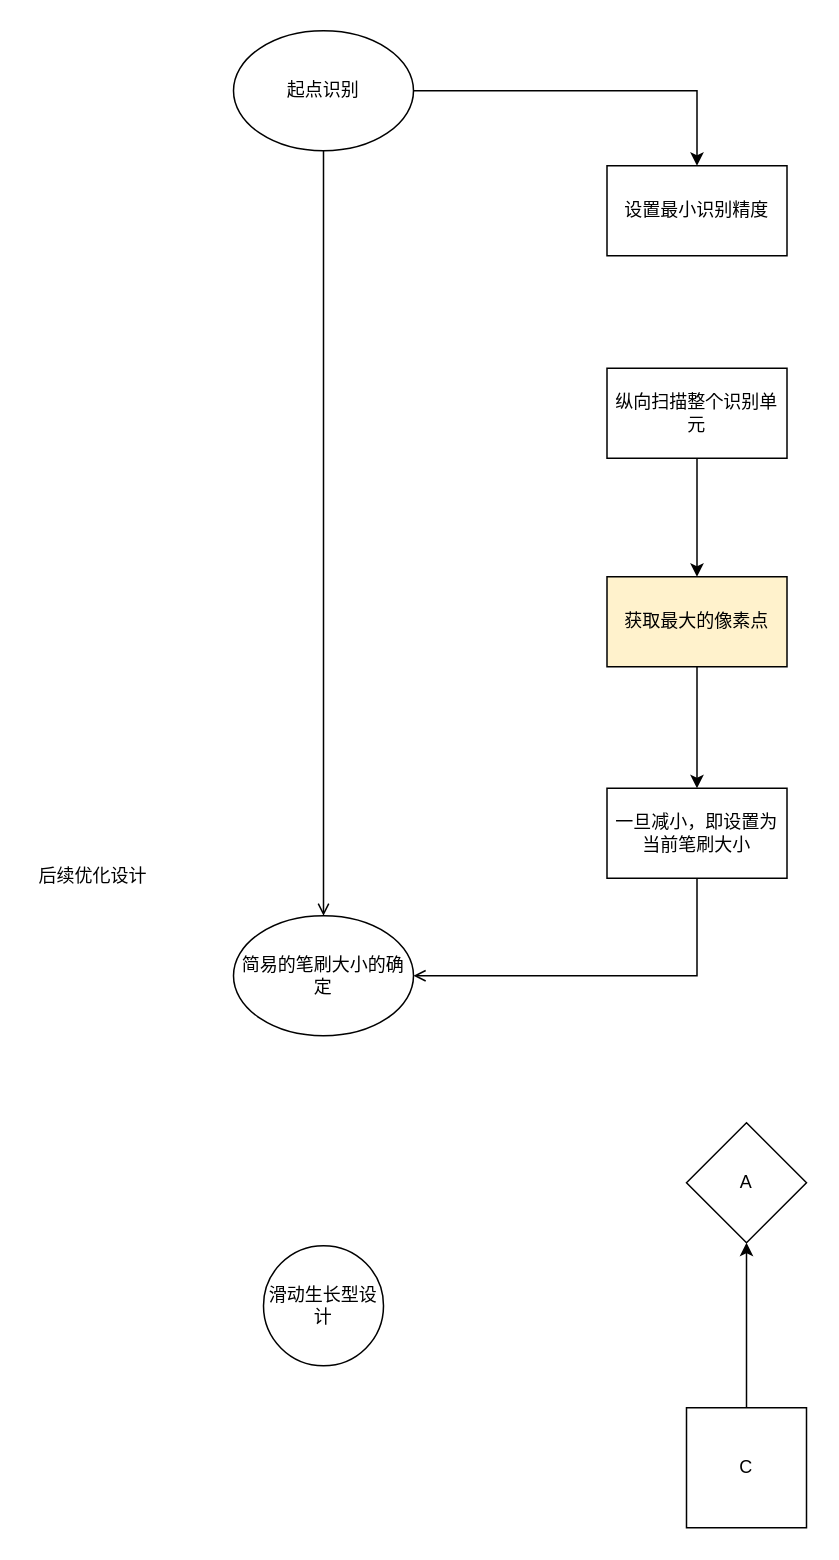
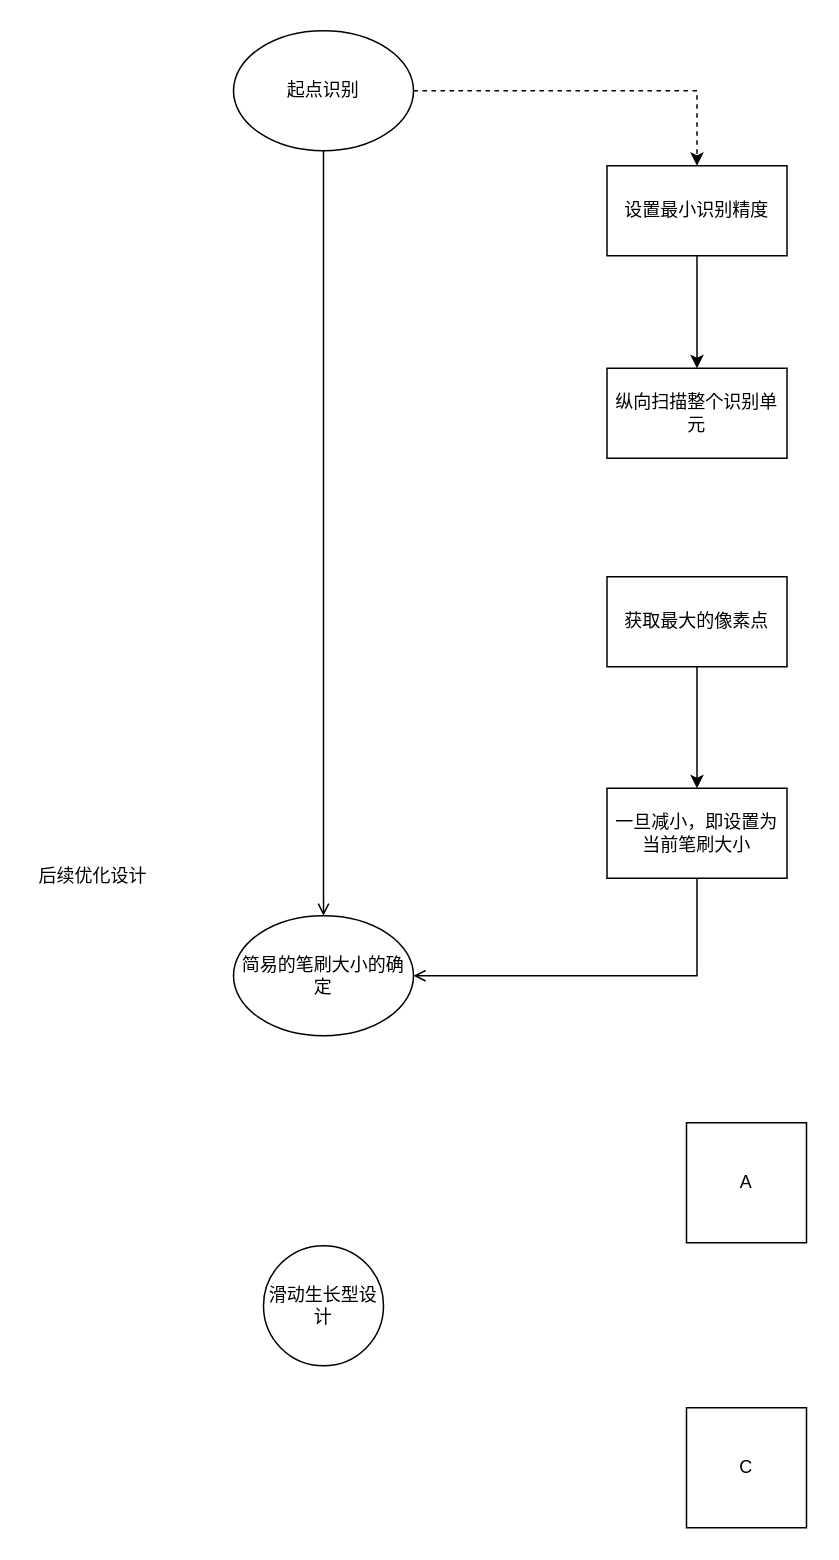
(589, 91) -> (589, 91)
none -> (697, 307)
(697, 513) -> none
(697, 622) -> (697, 622)
(746, 1183) -> (746, 1183)
(746, 1331) -> none
